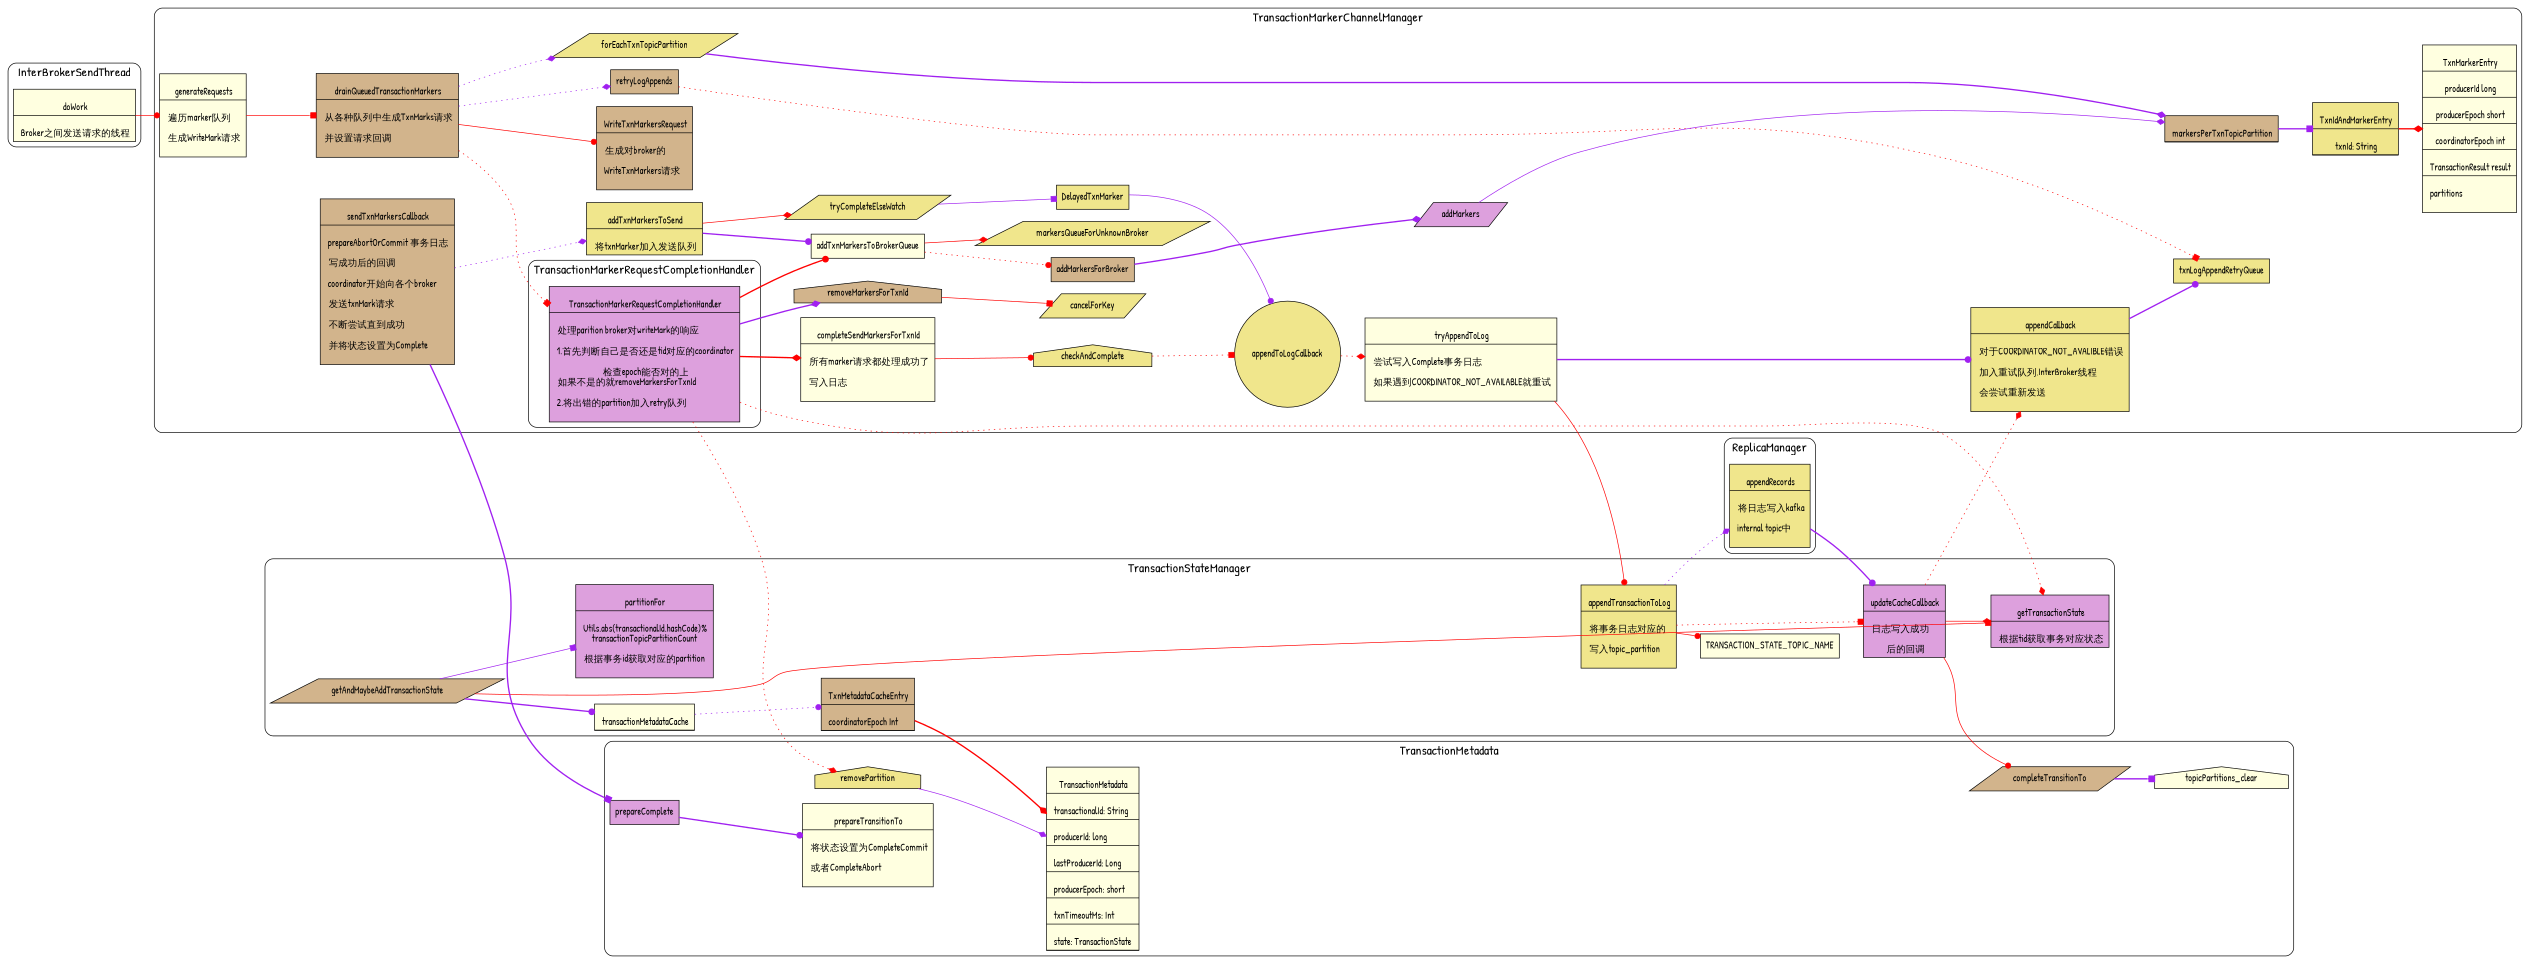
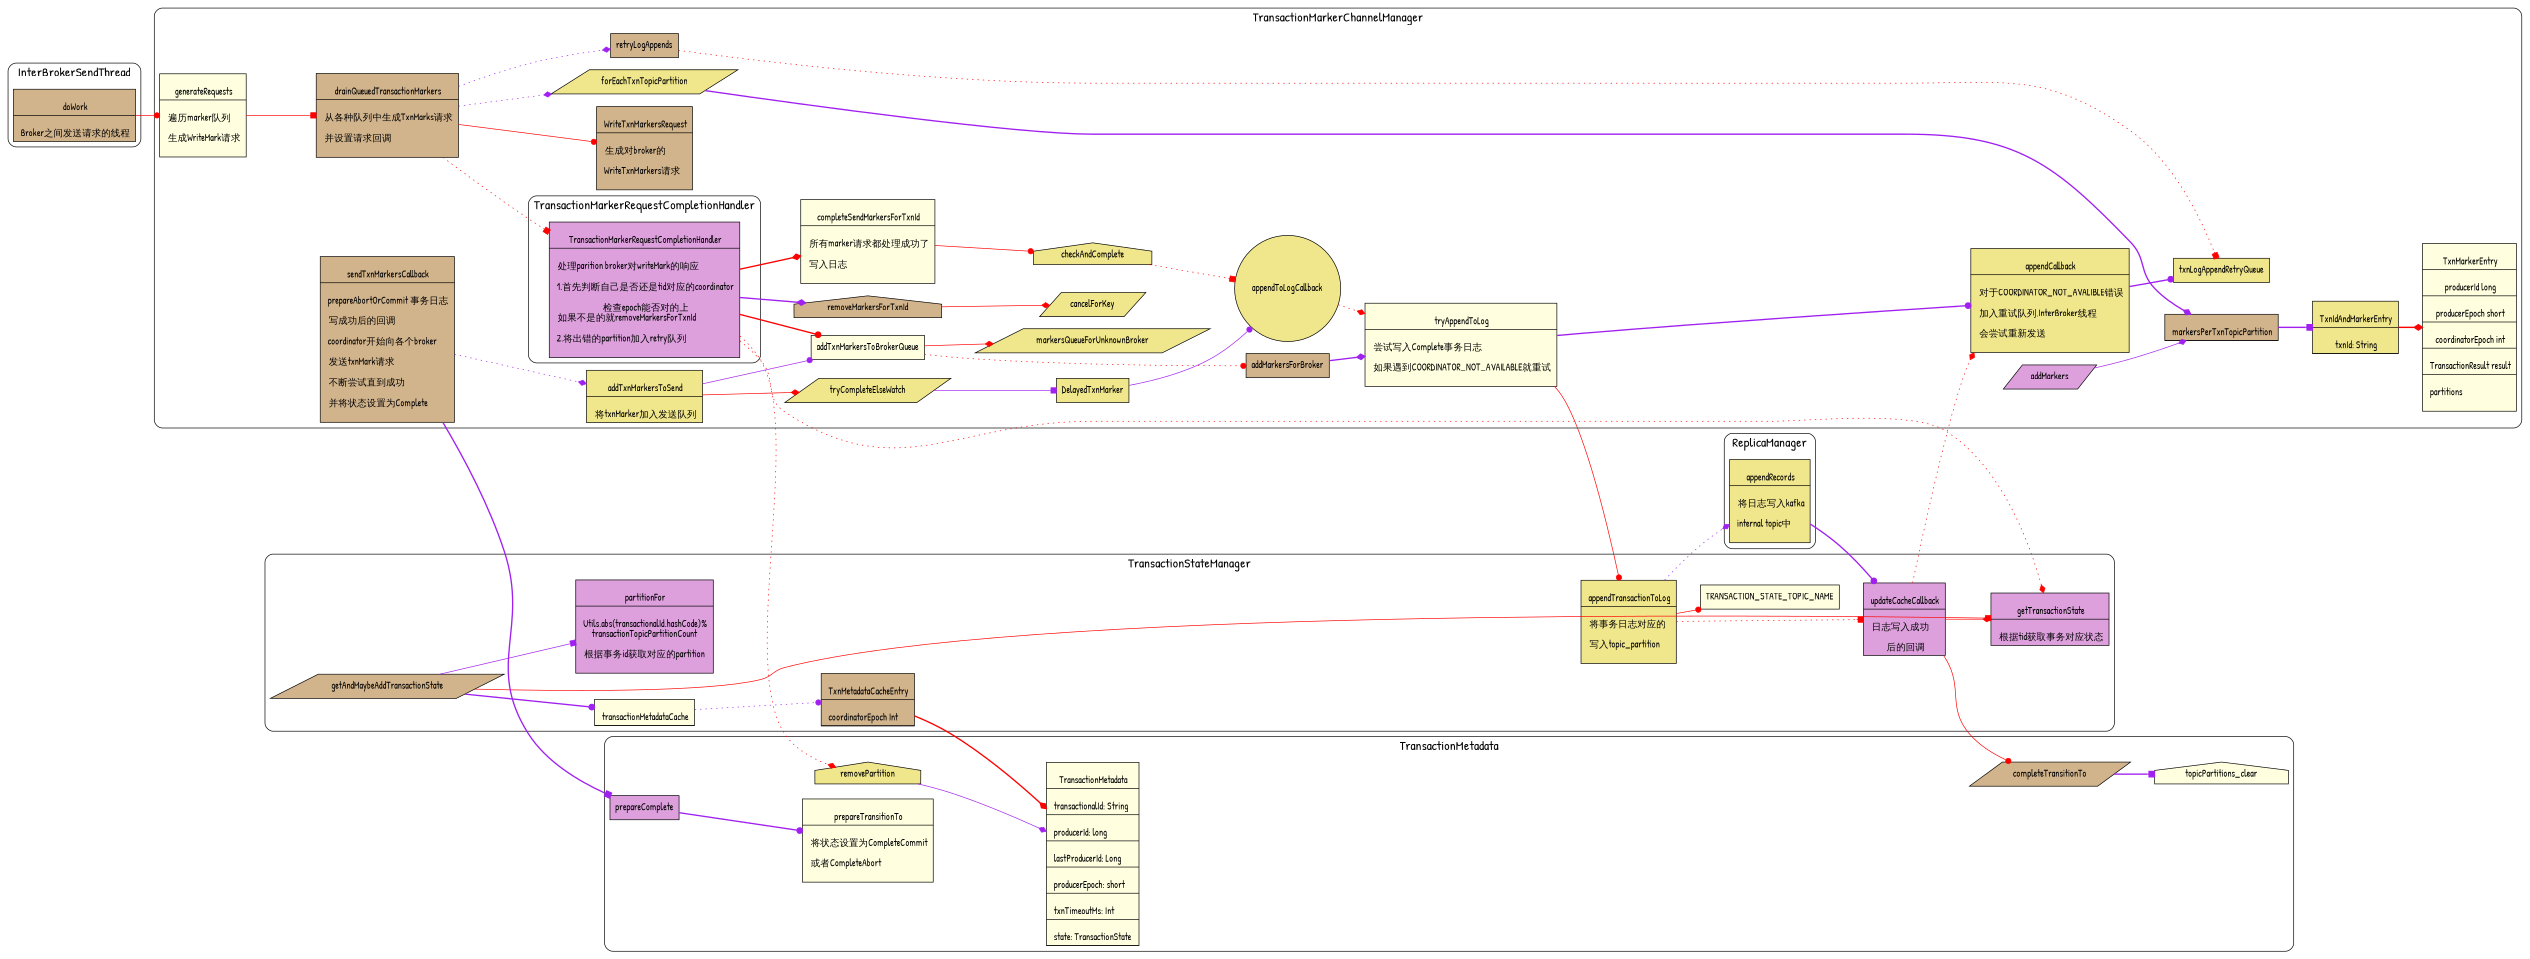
(74, 115) -> (74, 115)
(754, 237) -> (755, 372)
(1273, 239) -> (1343, 359)
(994, 300) -> (992, 306)
